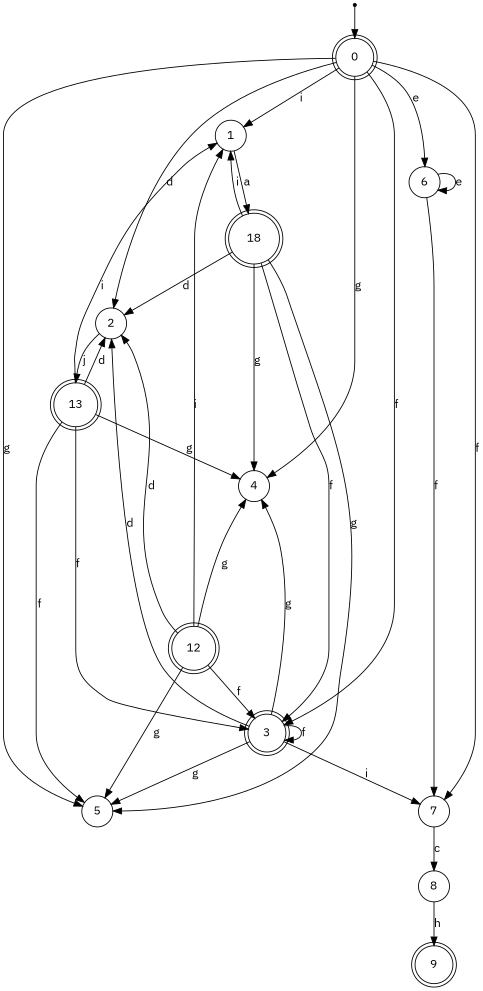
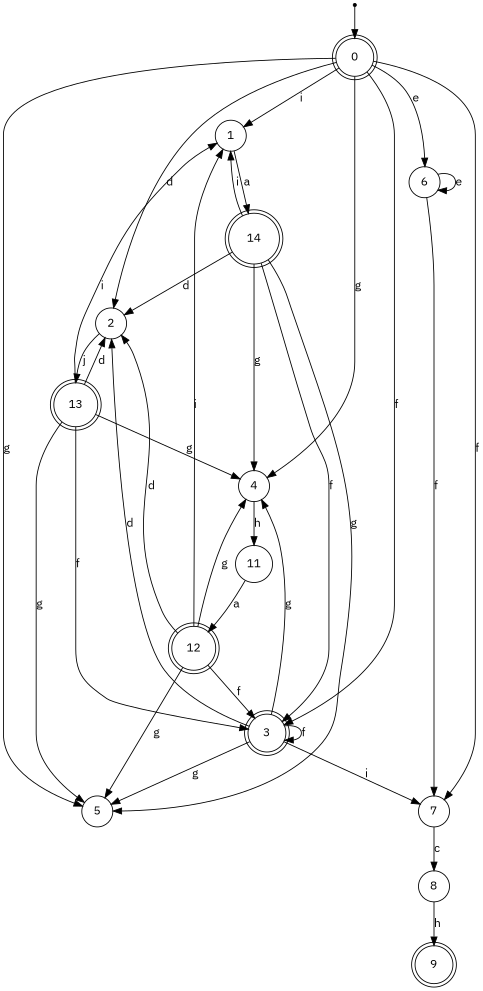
(254, 239) -> (254, 239)
none -> (254, 564)
(40, 604) -> (40, 604)
